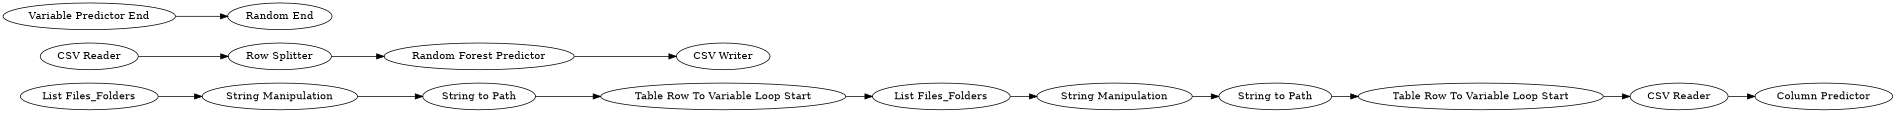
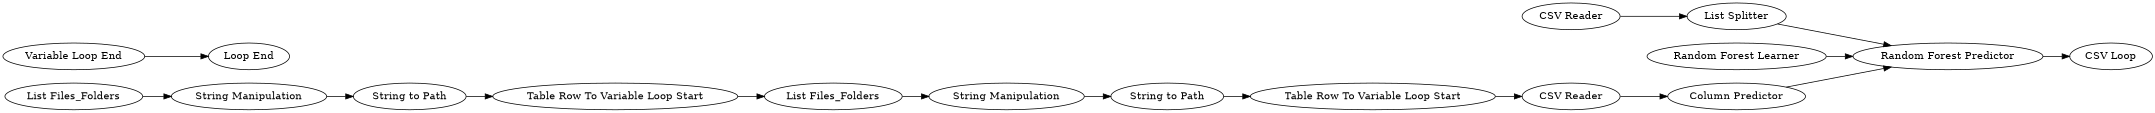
(89, 16) -> (74, 56)
(280, 16) -> (249, 56)
(280, 56) -> (1737, 16)
(723, 56) -> (2111, 56)
none -> (1737, 56)
none -> (1835, 78)
